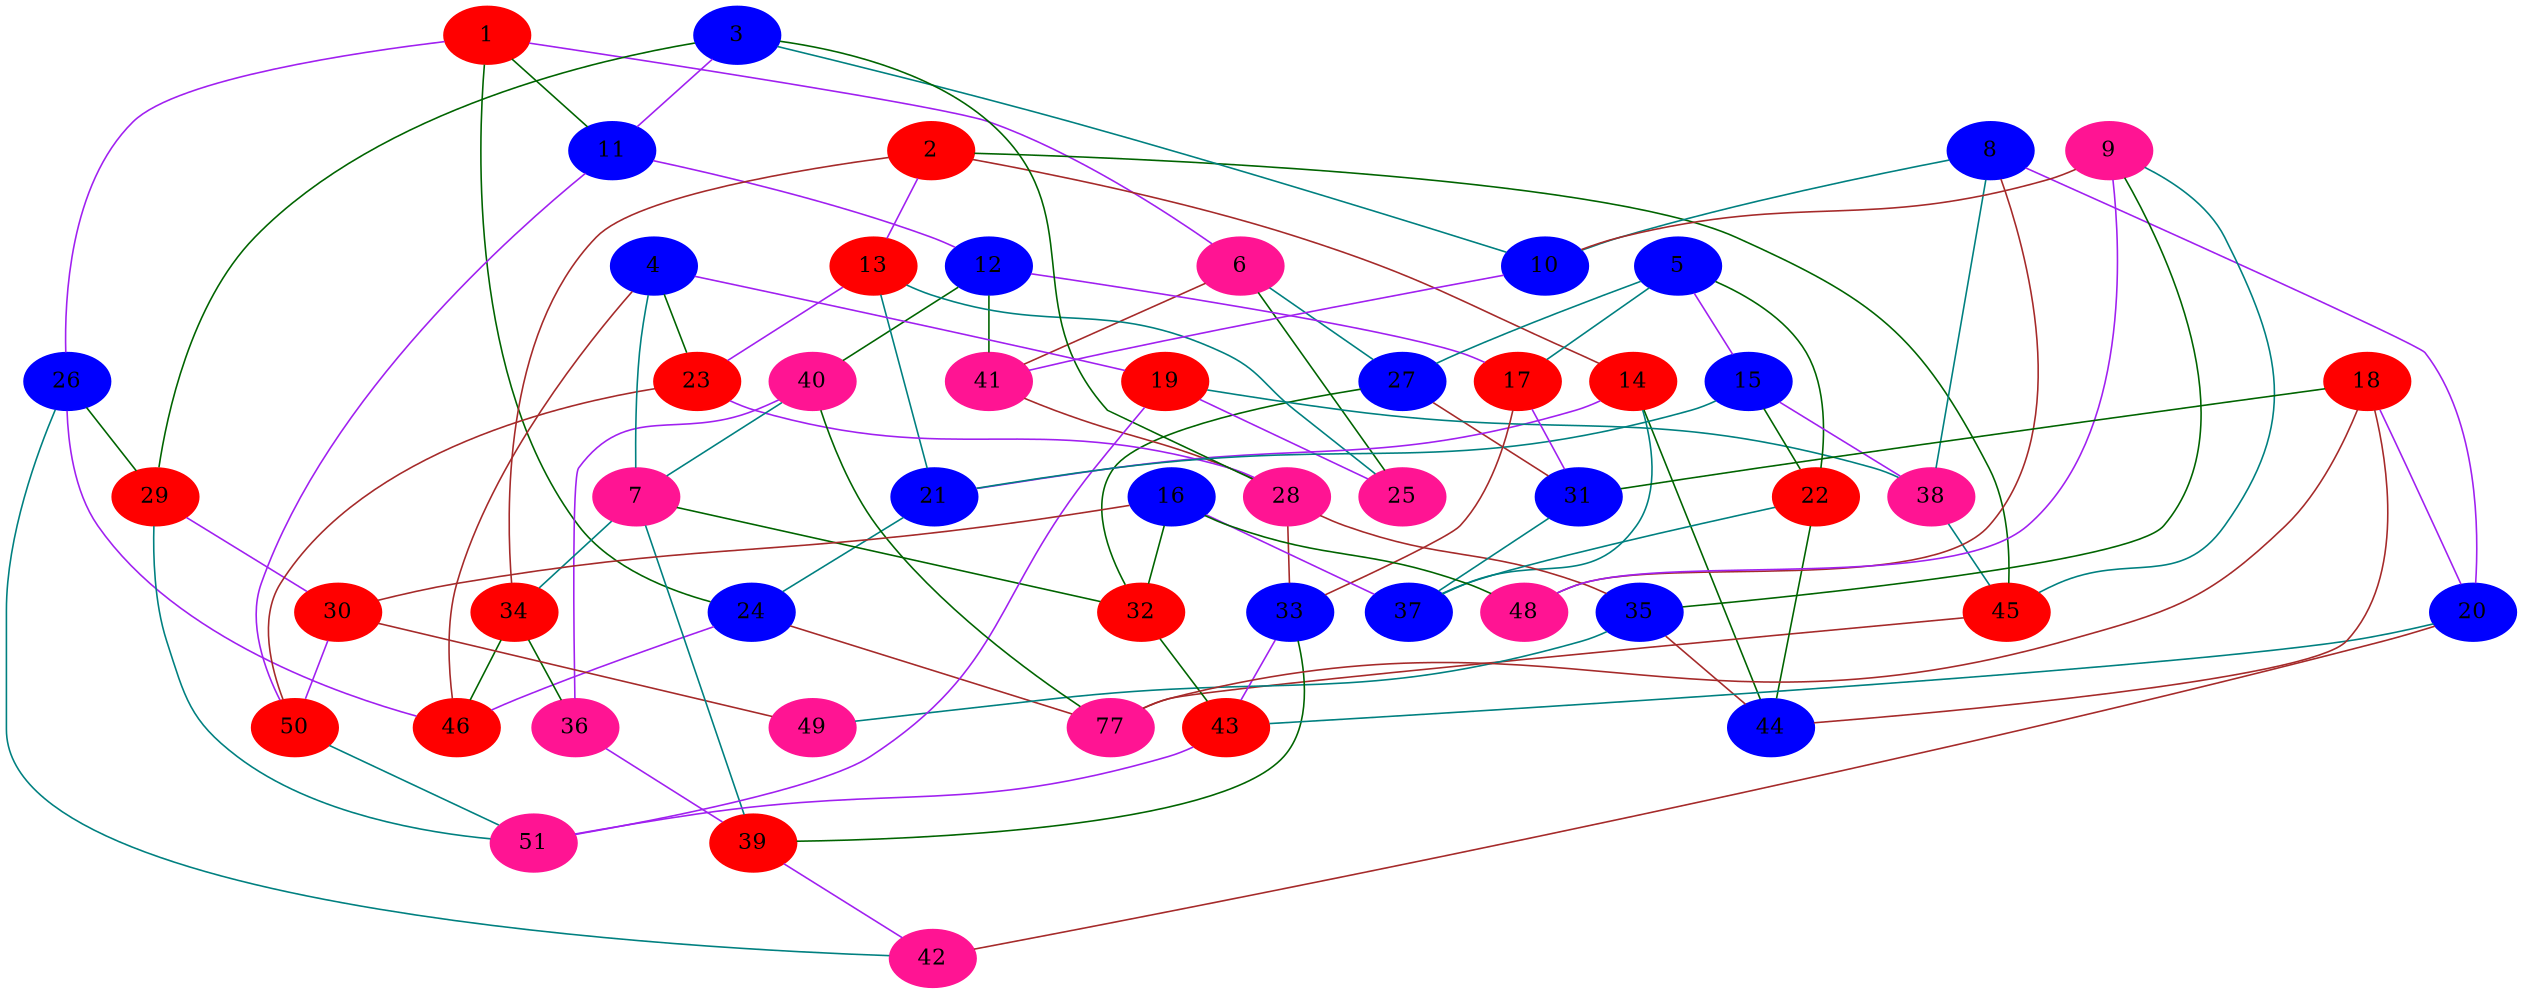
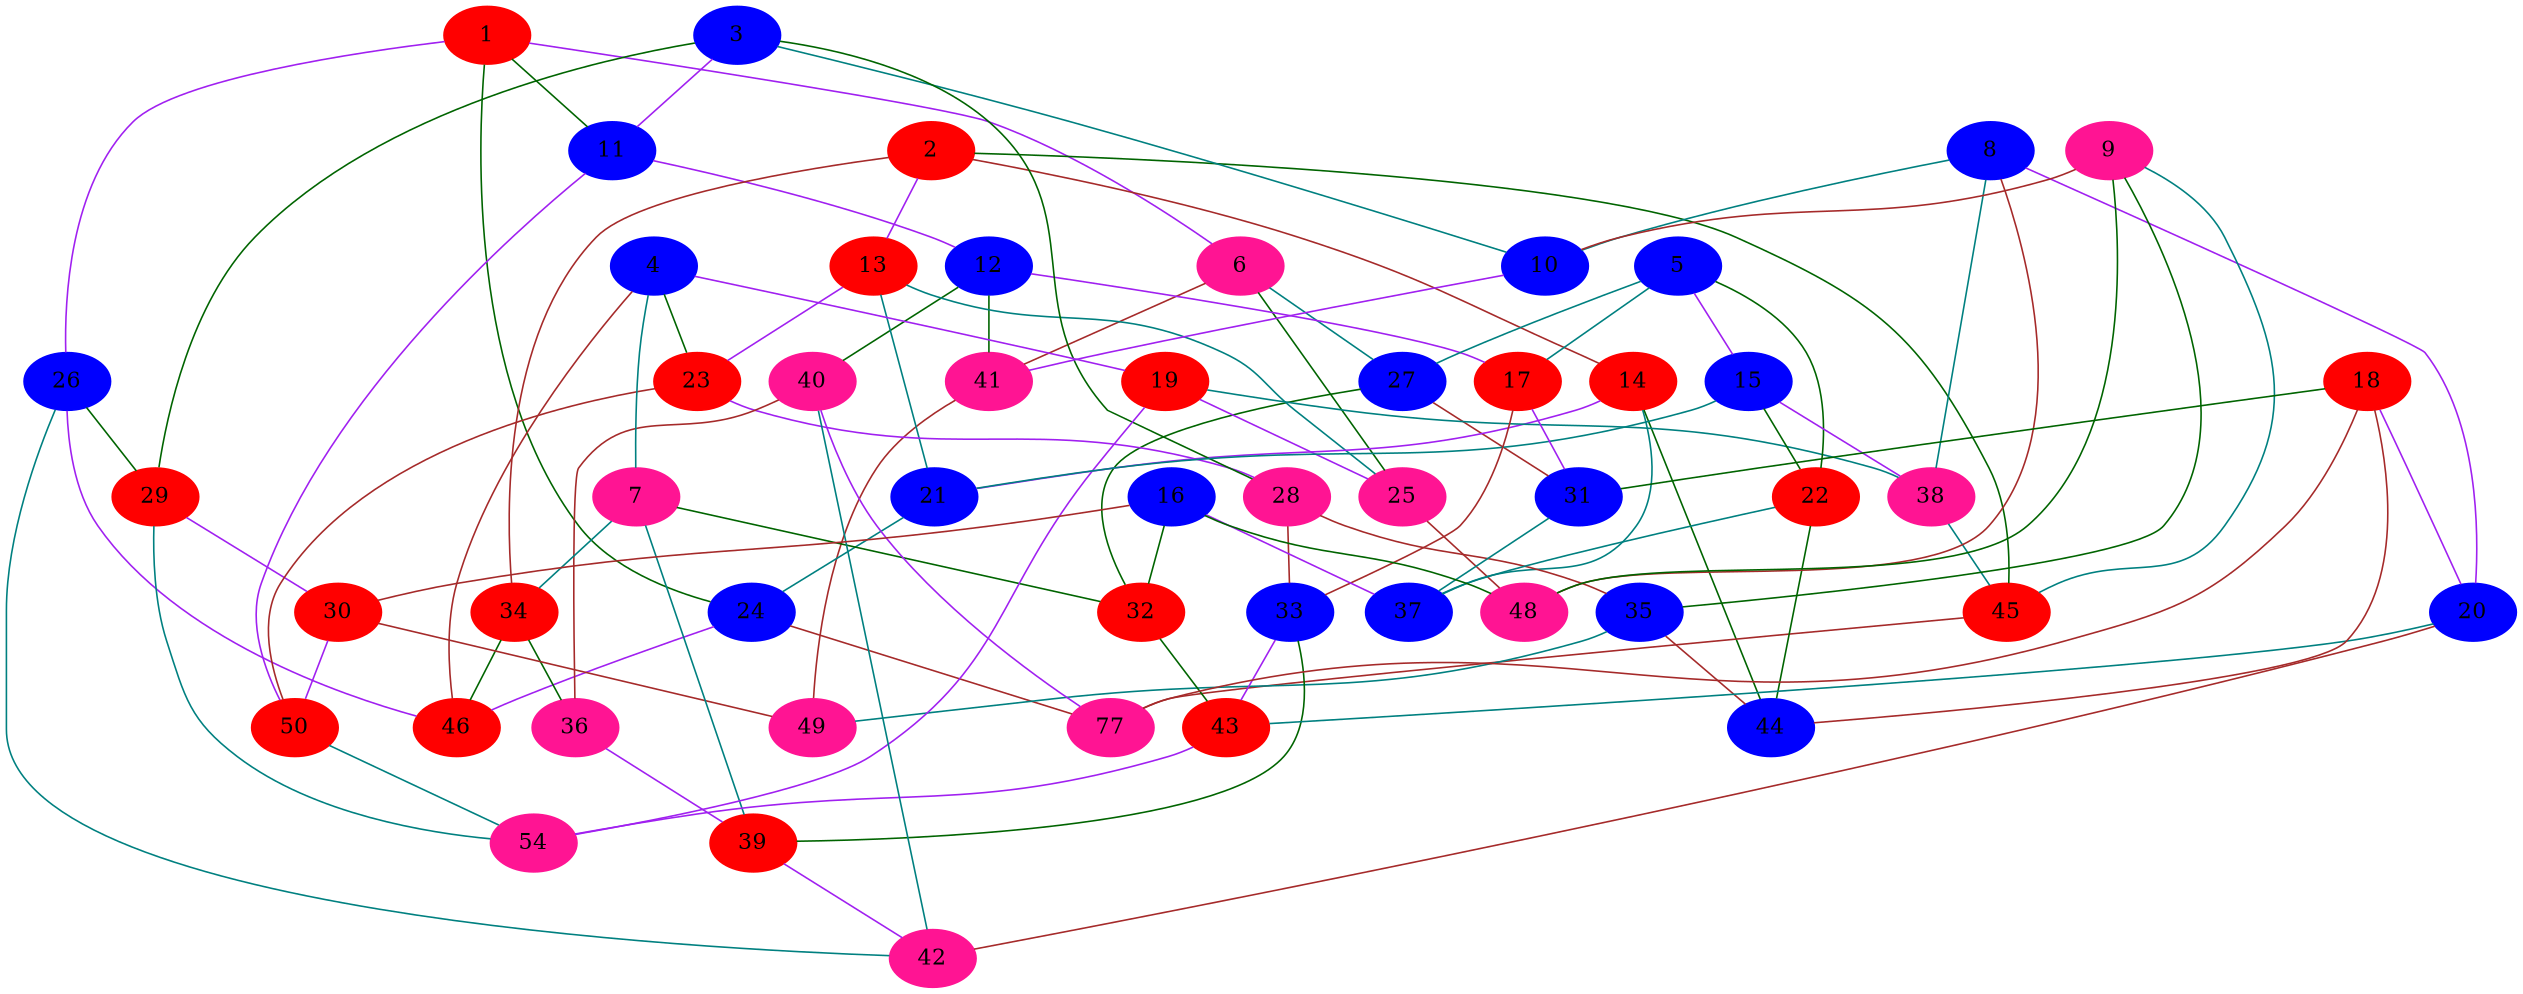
(1139, 438) -> (853, 513)
(724, 439) -> (873, 670)
(577, 474) -> (577, 474)
(1978, 549) -> (1978, 549)
none -> (1463, 555)
(924, 580) -> (924, 580)
(534, 843) -> (534, 843)
